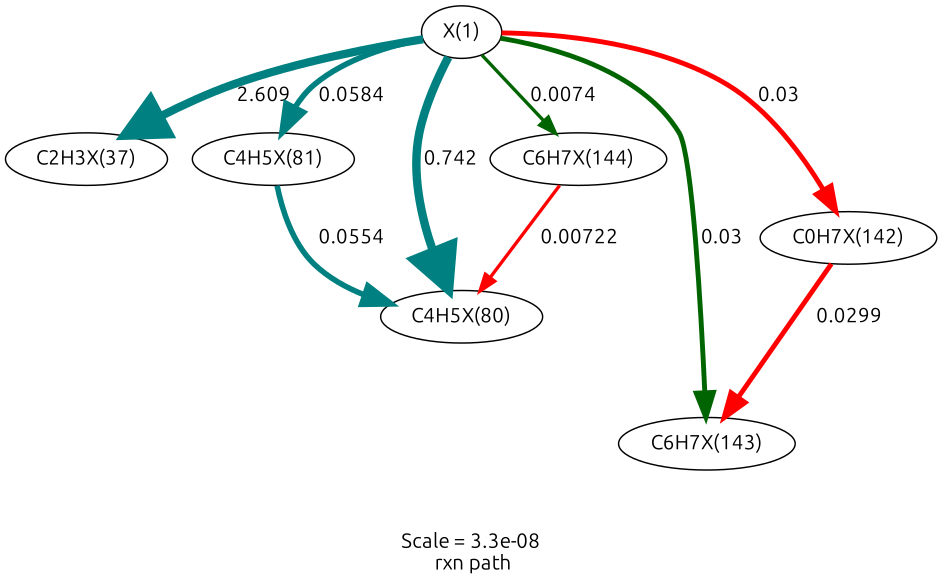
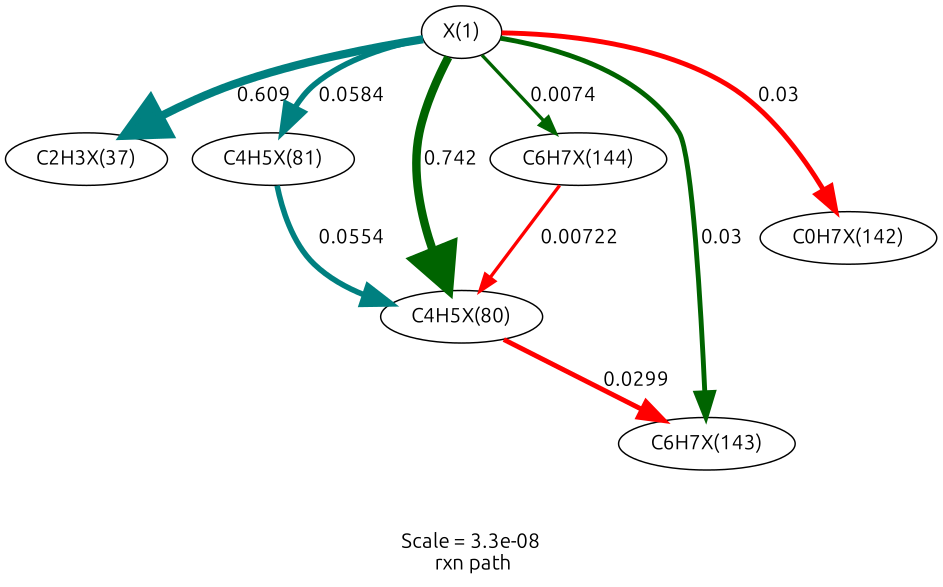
(262, 96) -> (262, 96)
(417, 152) -> (417, 152)
(785, 331) -> (573, 374)
